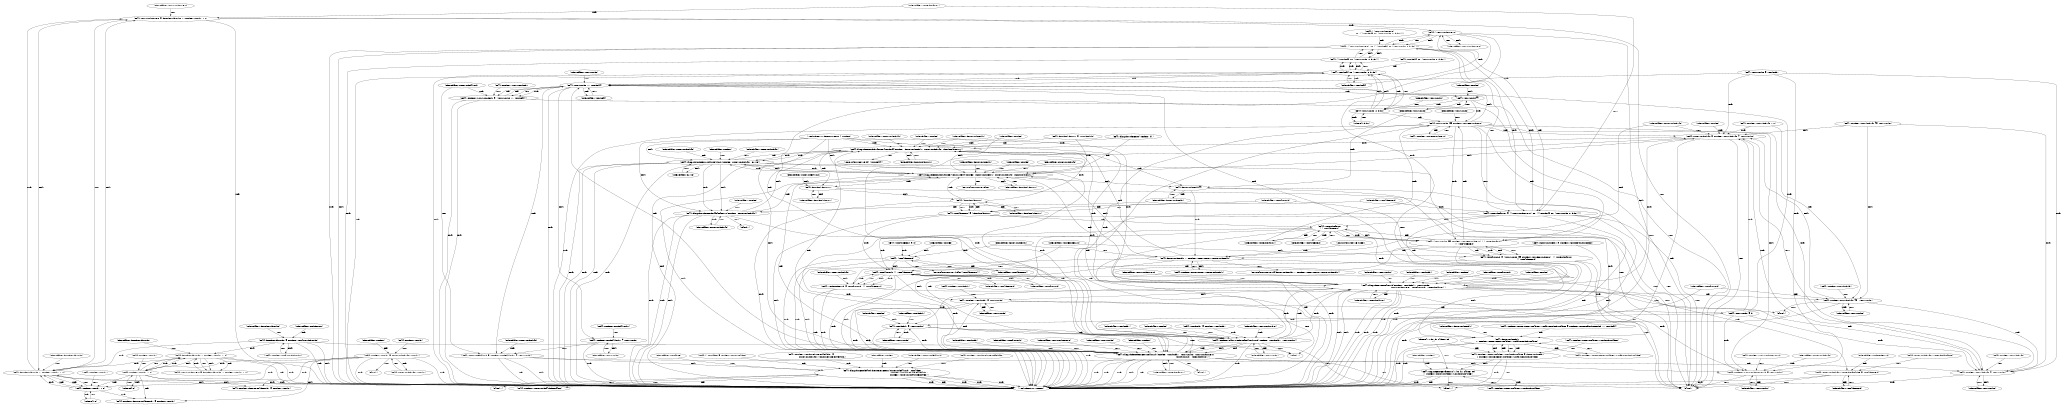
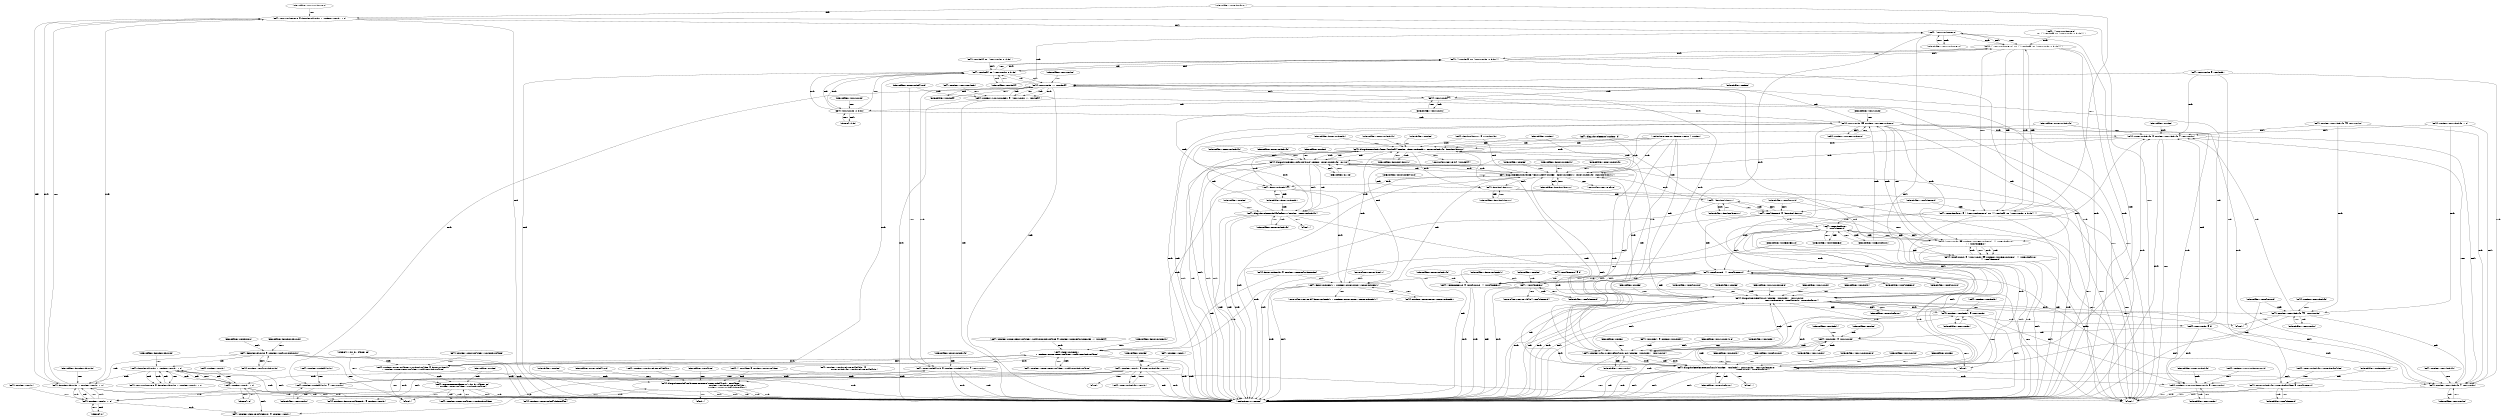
(829, 137) -> (1676, 137)
none -> (2488, 252)
(894, 264) -> (1622, 279)
none -> (632, 378)
